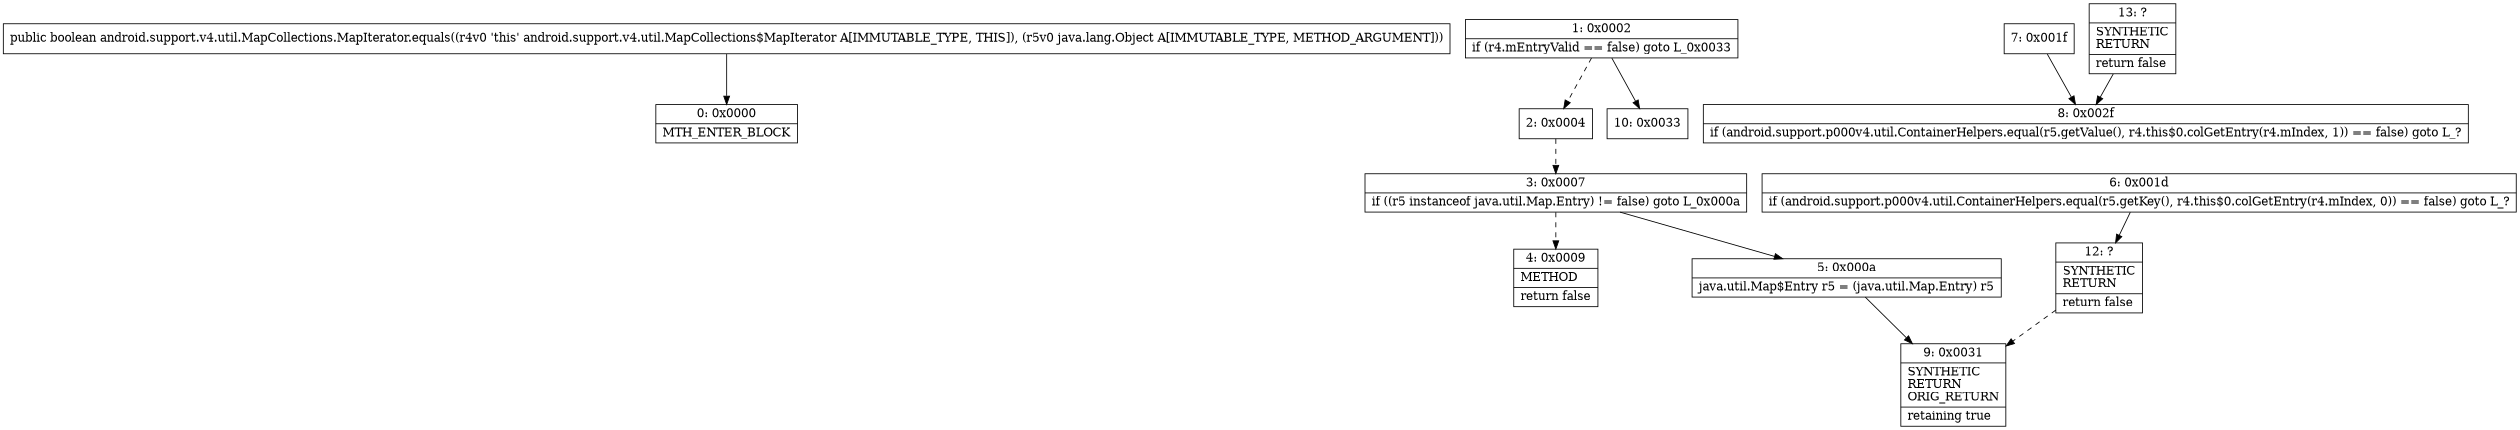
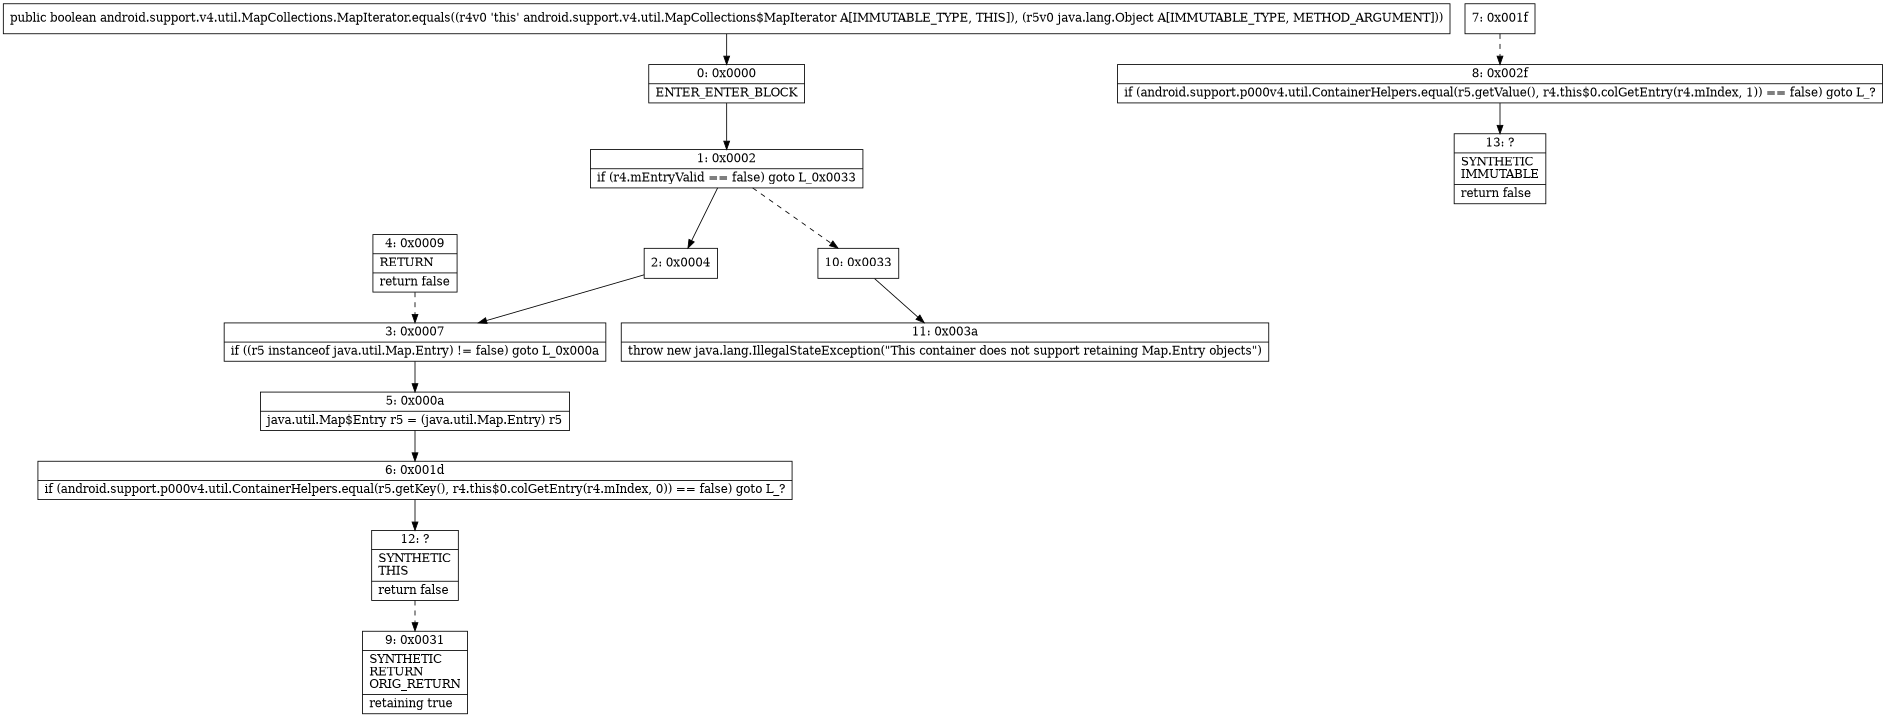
(2123, 45) -> (1500, 175)
(2059, 76) -> (1500, 45)
(1580, 80) -> (705, 214)
(1624, 80) -> (792, 216)
(2107, 86) -> (1500, 114)
none -> (727, 122)
(727, 133) -> (727, 93)
(1556, 152) -> (565, 298)
(1556, 226) -> (415, 303)
(1549, 278) -> (407, 263)
(2090, 284) -> (394, 571)
(1886, 317) -> (415, 442)
none -> (945, 342)
